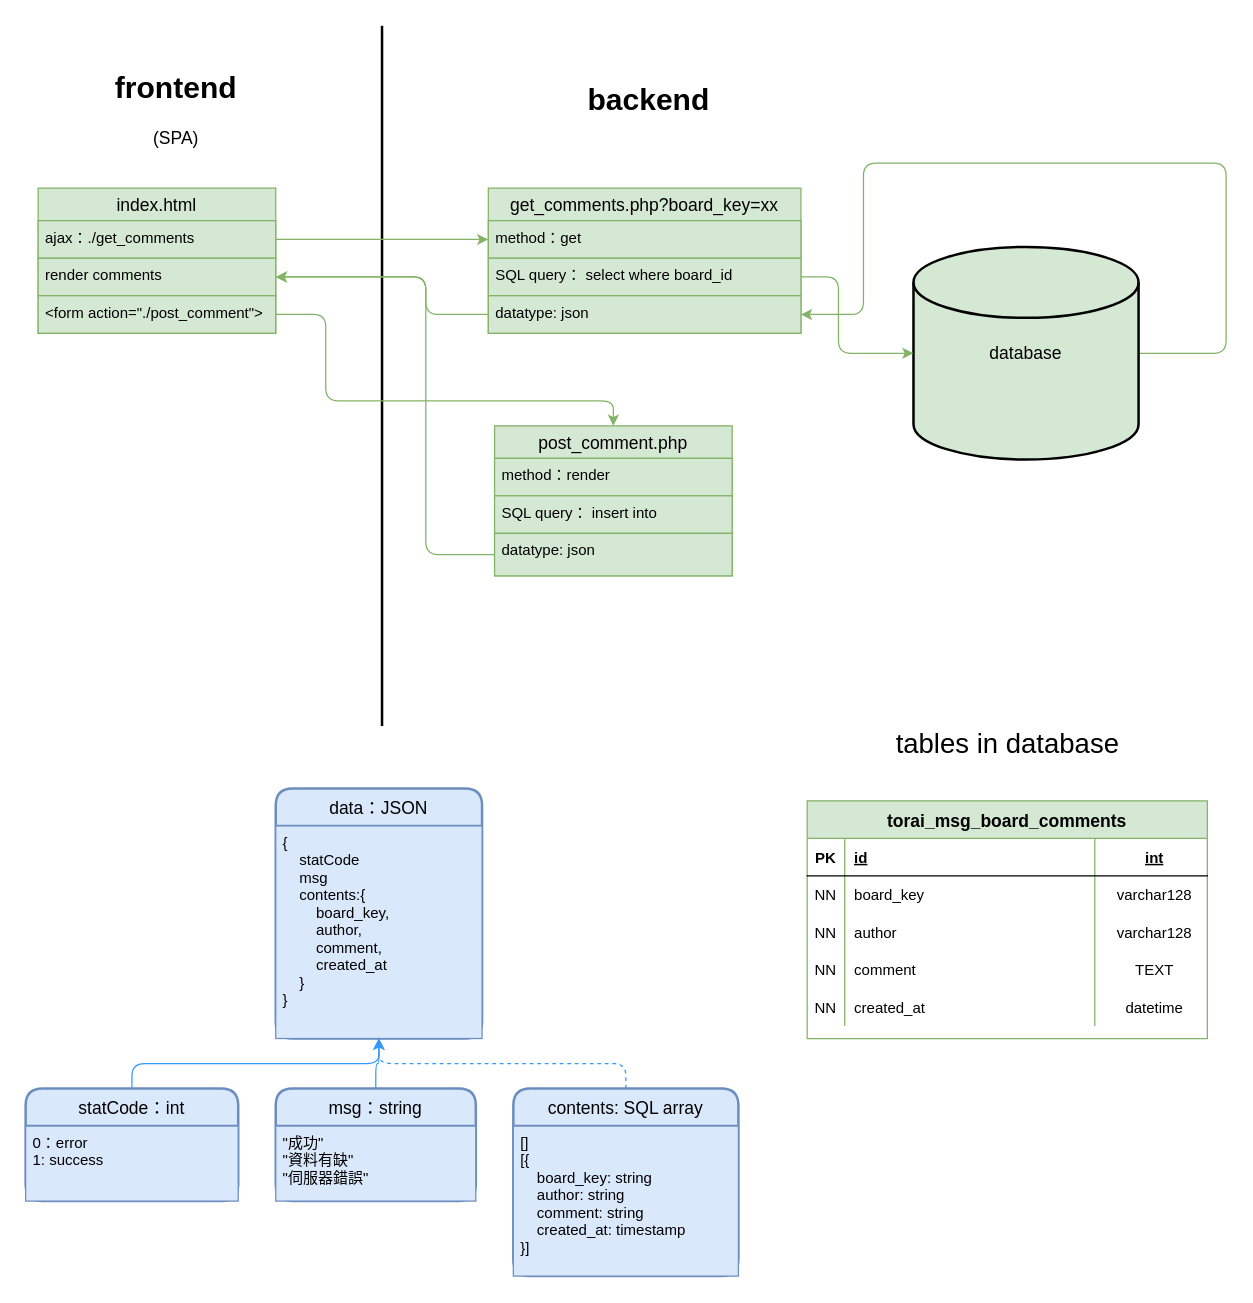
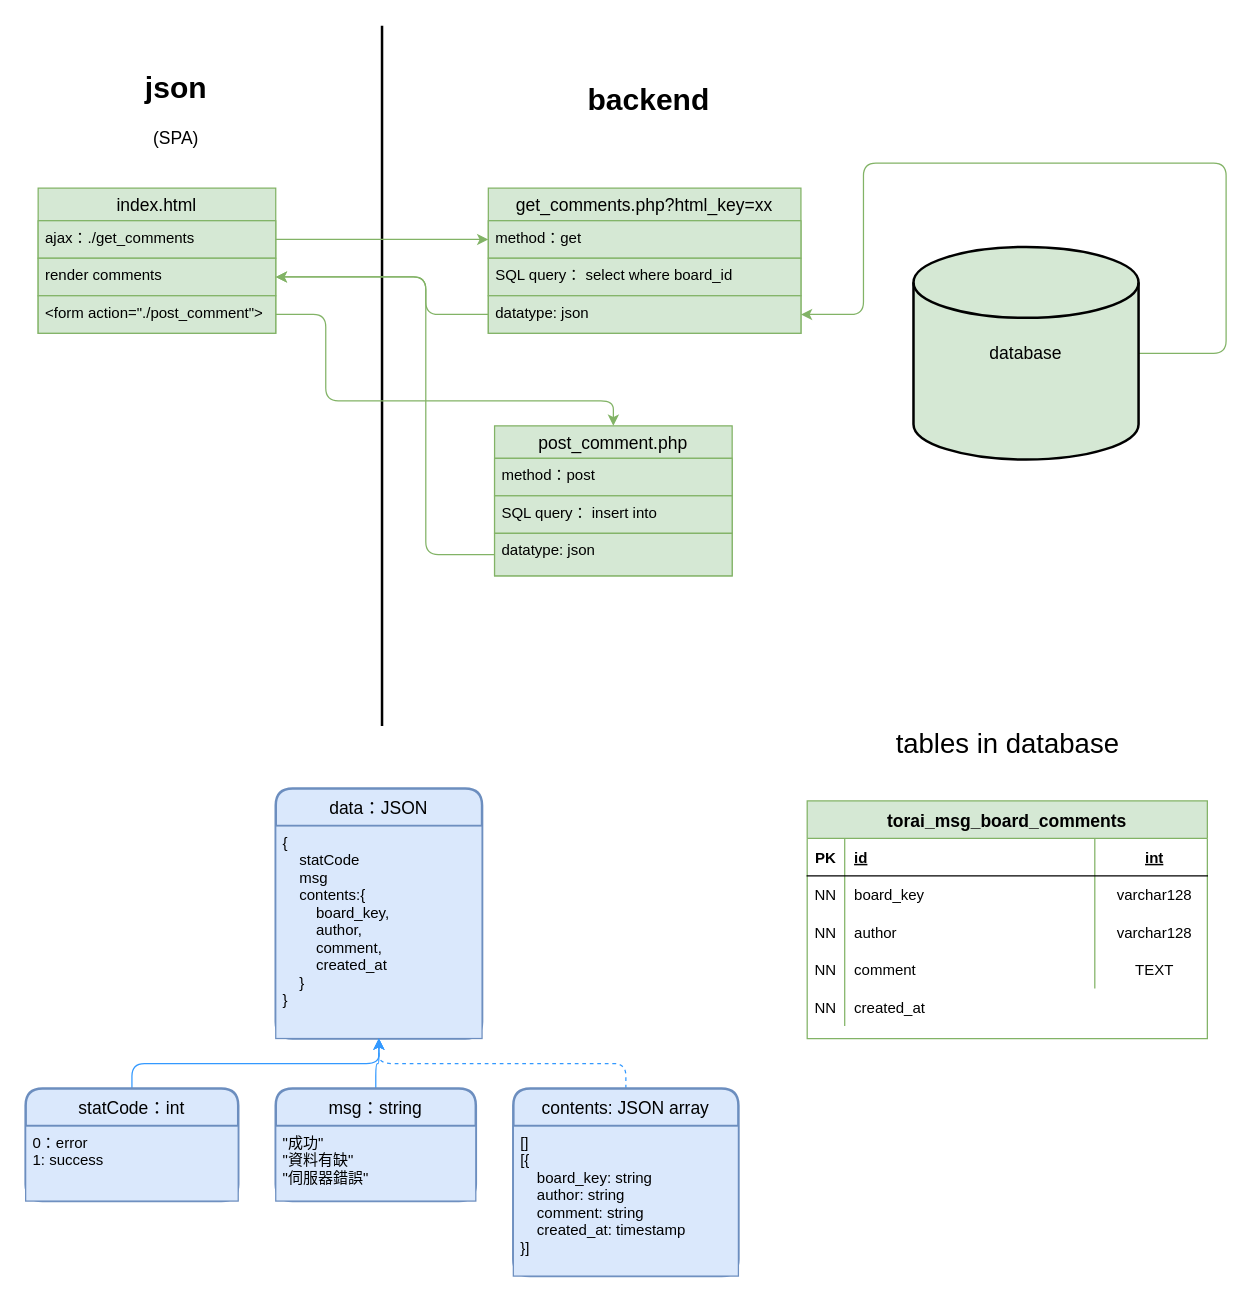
(176, 88) -> (176, 88)
(644, 205) -> (644, 205)
(838, 330) -> none
(559, 475) -> (551, 475)
(1151, 1007) -> none
(625, 1108) -> (625, 1108)
